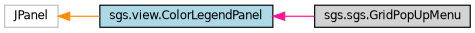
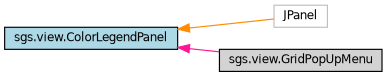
(85, 16) -> (232, 23)
(392, 16) -> (301, 60)
